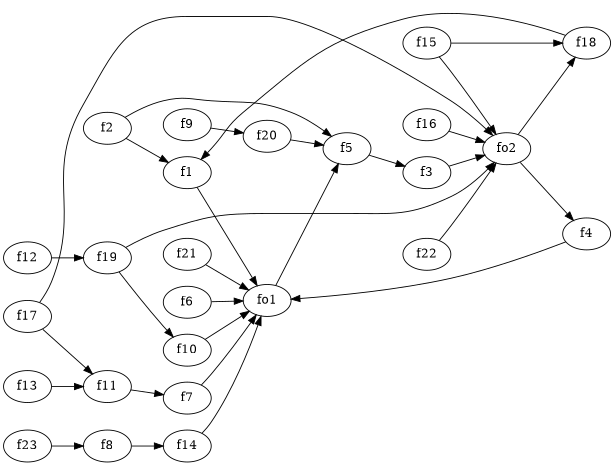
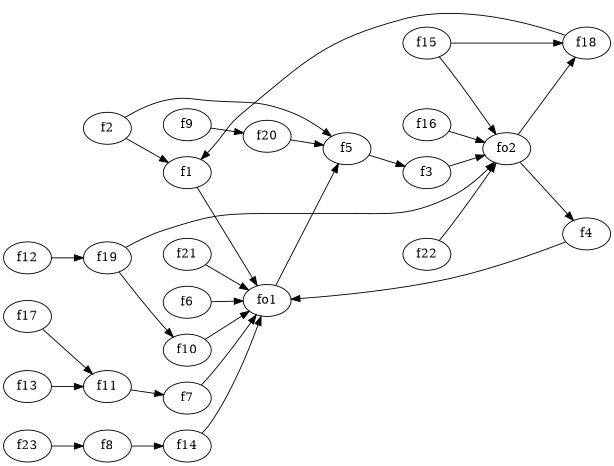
(176, 17) -> none
